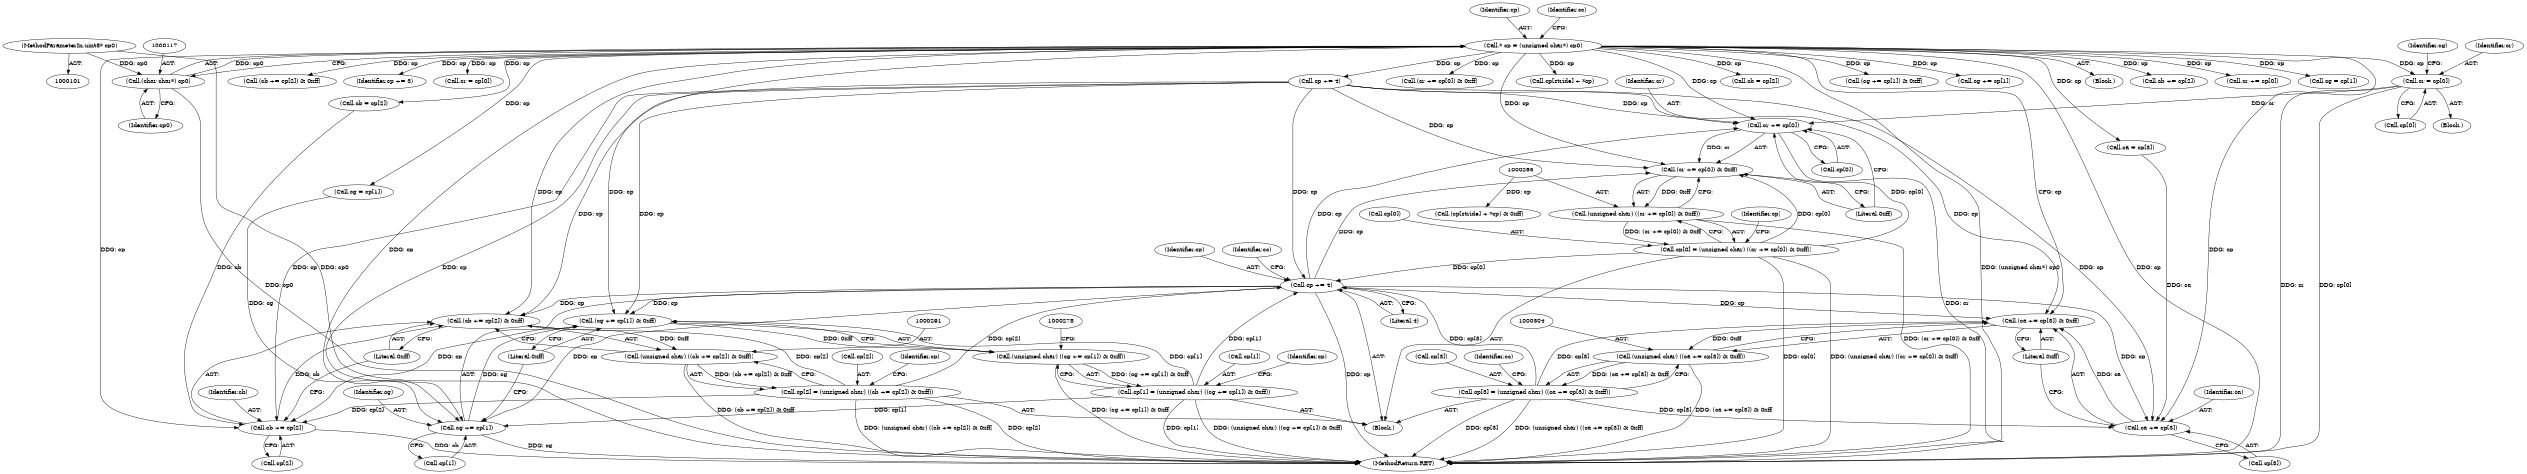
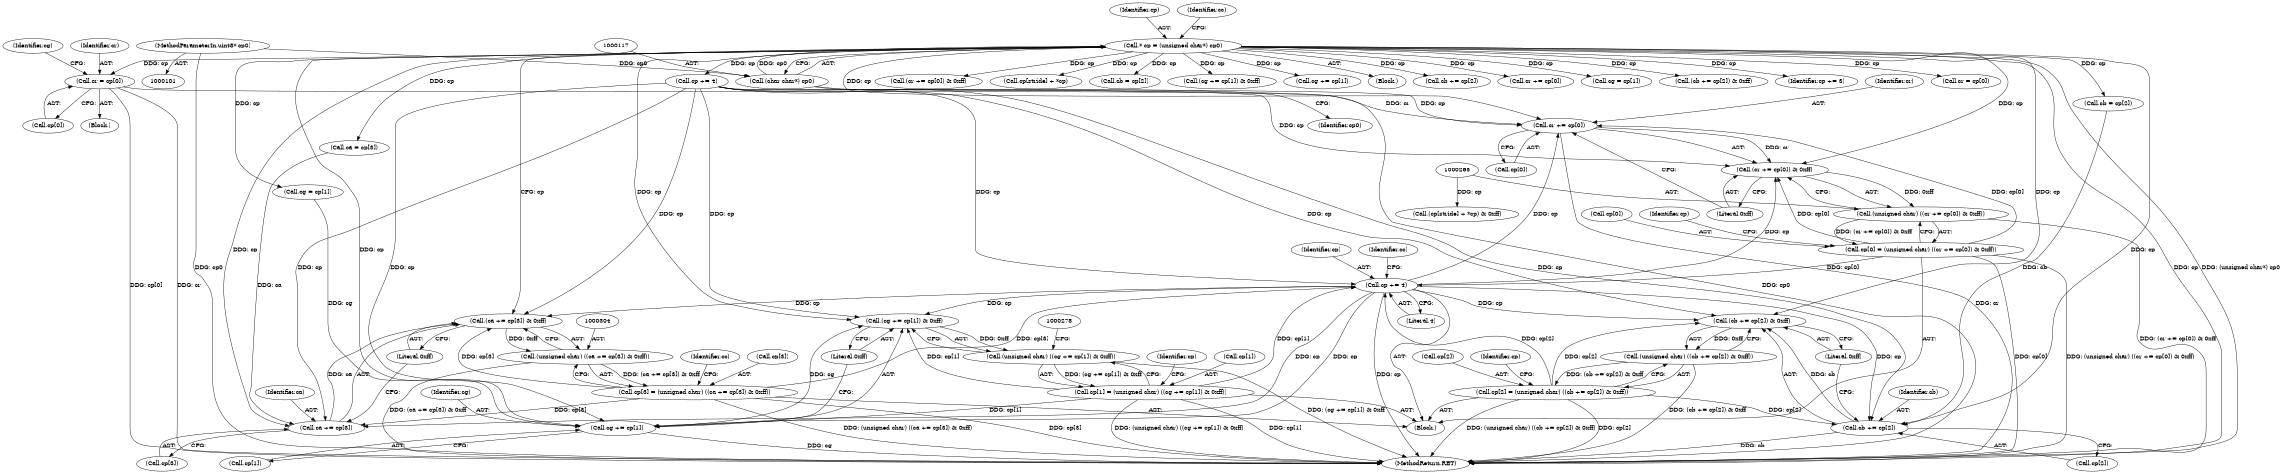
(140, 105) -> none
(929, 321) -> none
